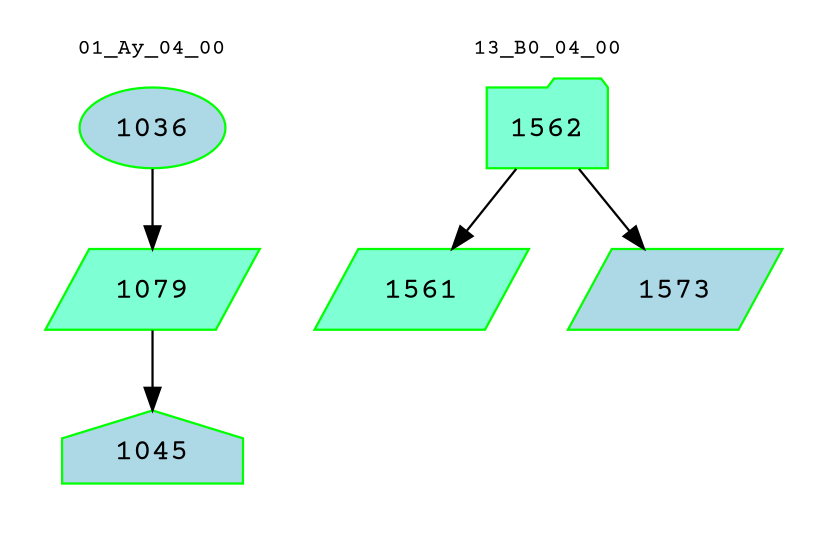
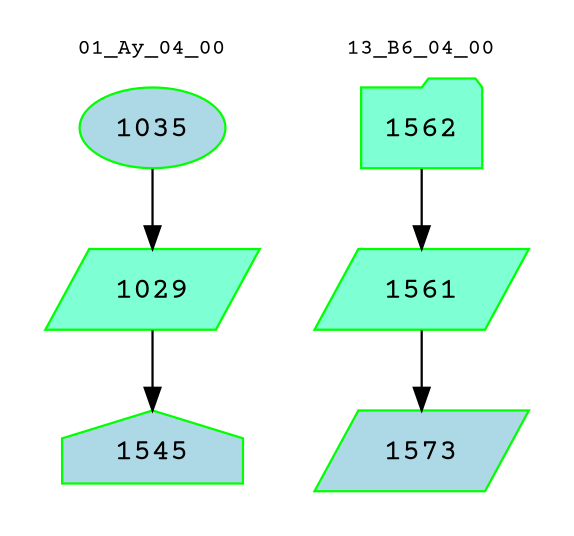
(548, 48) -> (422, 48)
(153, 128) -> (153, 128)
(604, 200) -> (422, 359)
(153, 289) -> (153, 289)
(153, 451) -> (153, 451)
